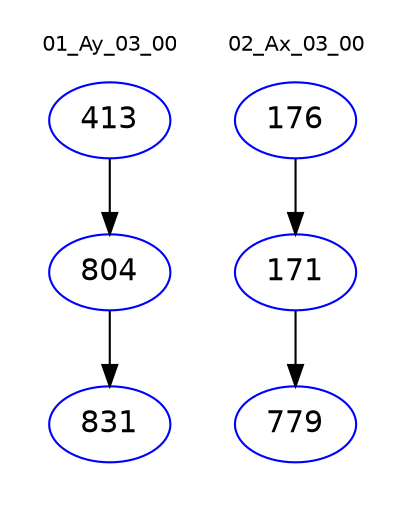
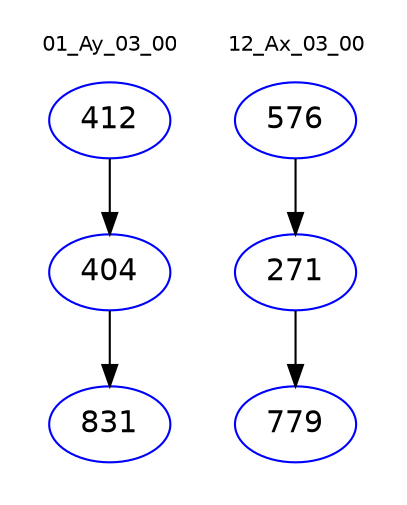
(297, 45) -> (297, 45)
(110, 120) -> (110, 120)
(296, 120) -> (296, 120)
(110, 272) -> (110, 272)
(296, 272) -> (296, 272)
